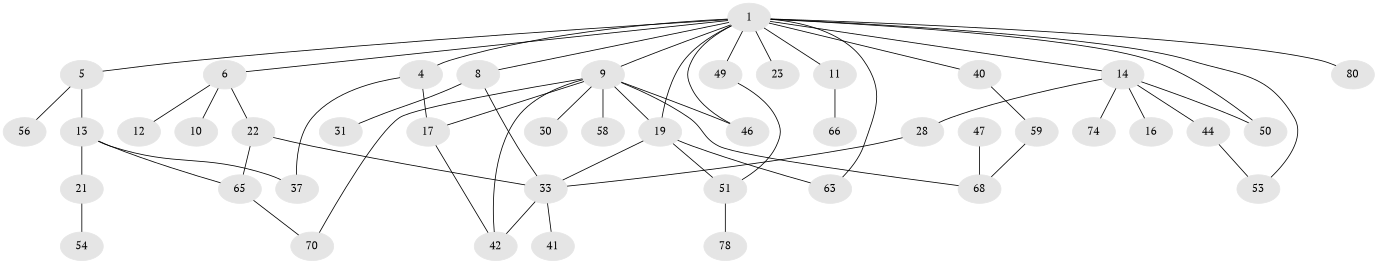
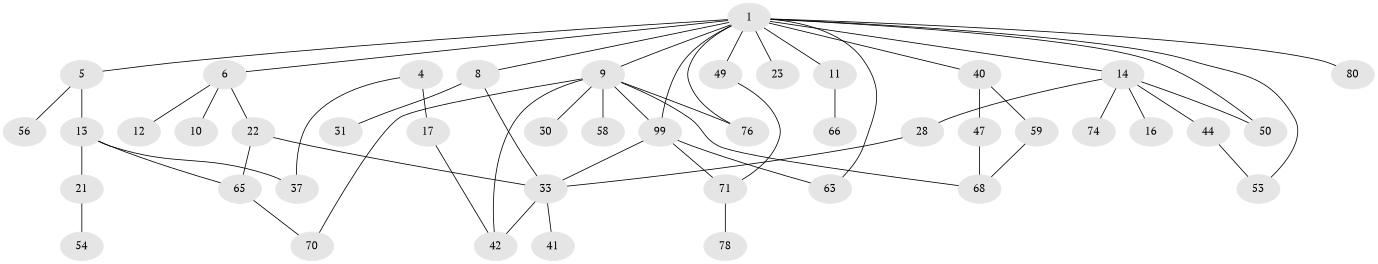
(581, 33) -> none
(516, 103) -> none
none -> (980, 103)
(660, 132) -> (660, 132)
(748, 132) -> (748, 132)
(725, 189) -> (725, 189)
